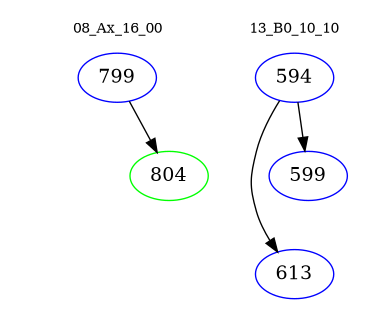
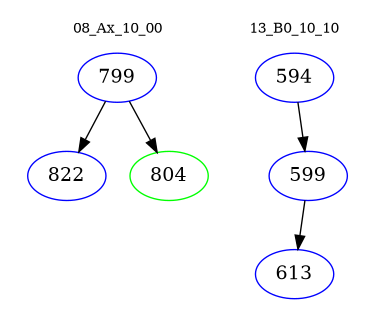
(118, 29) -> (118, 29)
(252, 170) -> (302, 218)
none -> (67, 176)
